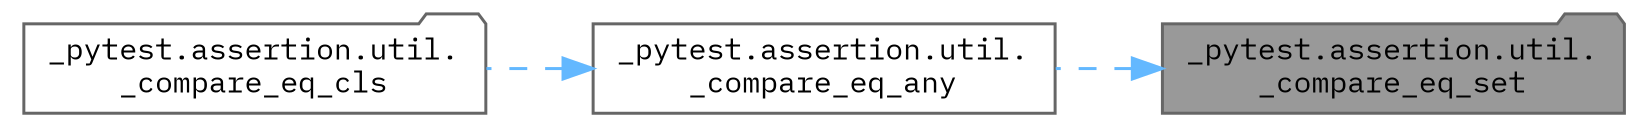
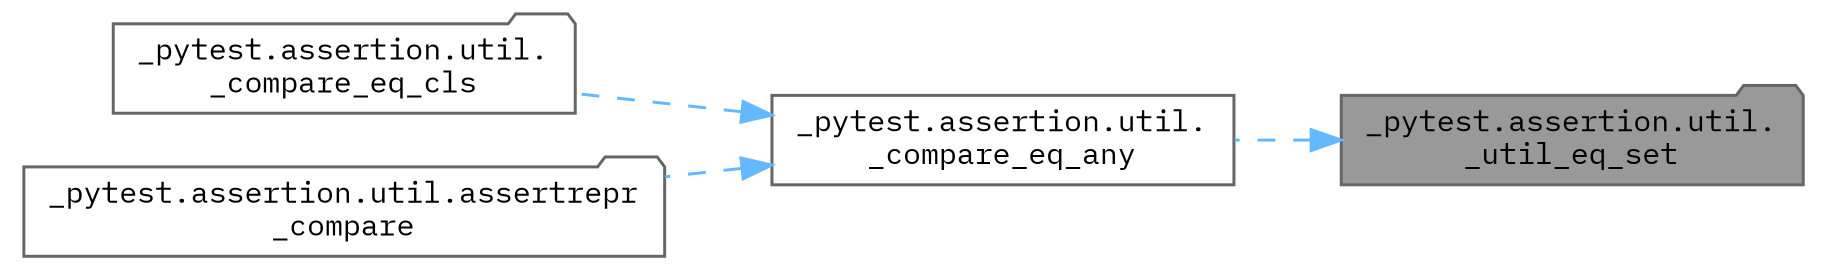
(1393, 69) -> (1572, 140)
none -> (344, 212)
